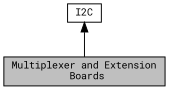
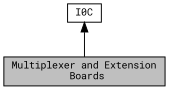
(84, 13) -> (84, 13)
